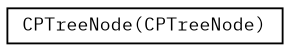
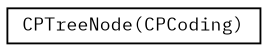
(145, 26) -> (134, 26)
